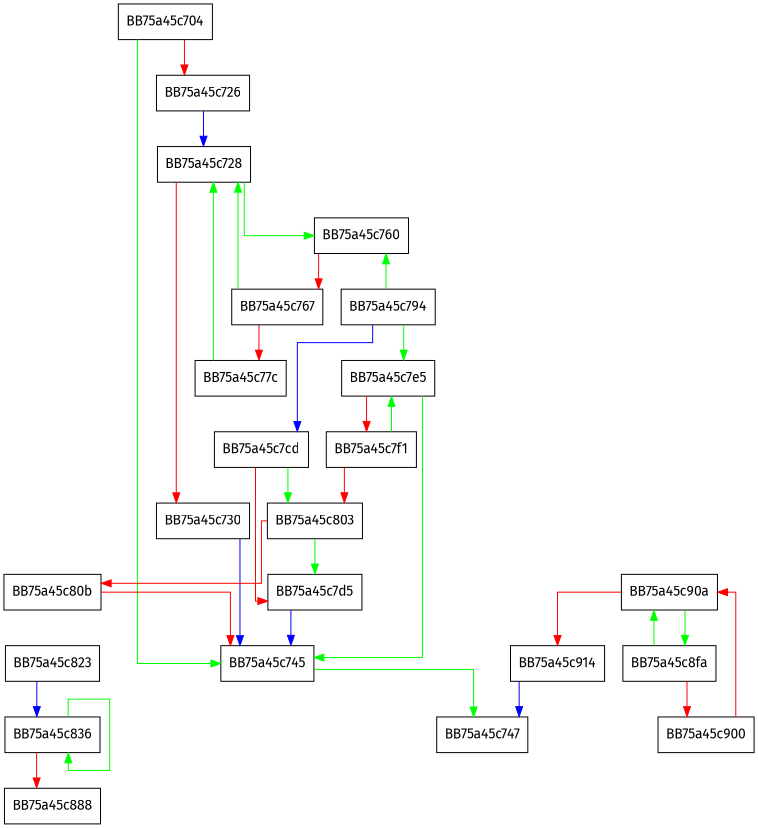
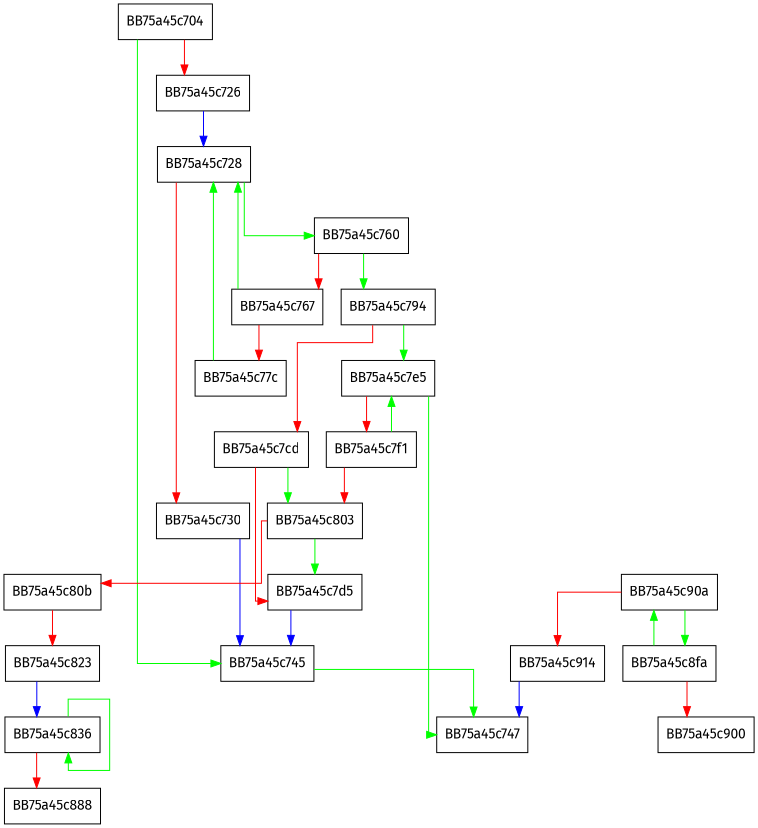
(386, 276) -> (364, 266)
(304, 343) -> (304, 343)
(423, 576) -> (429, 566)
(187, 592) -> (52, 623)
(736, 650) -> none
